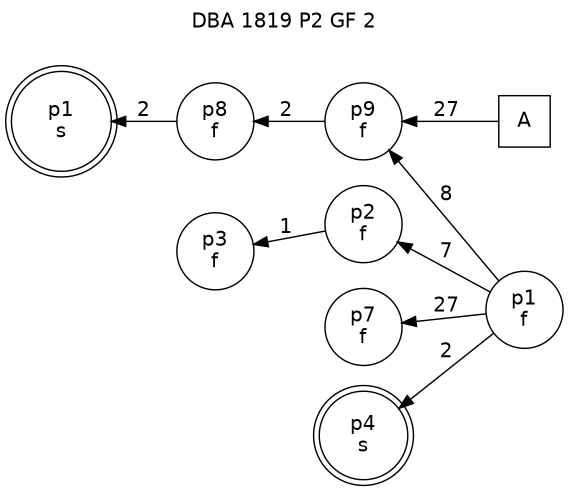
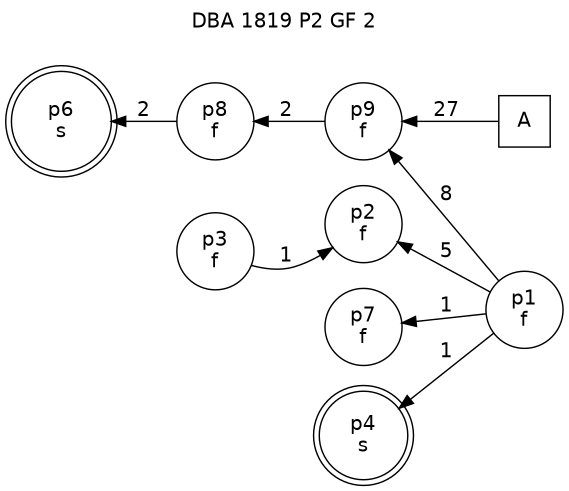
(61, 121) -> (61, 121)
(296, 236) -> (287, 268)
(447, 252) -> (447, 252)
(447, 306) -> (447, 306)
(447, 352) -> (447, 352)
